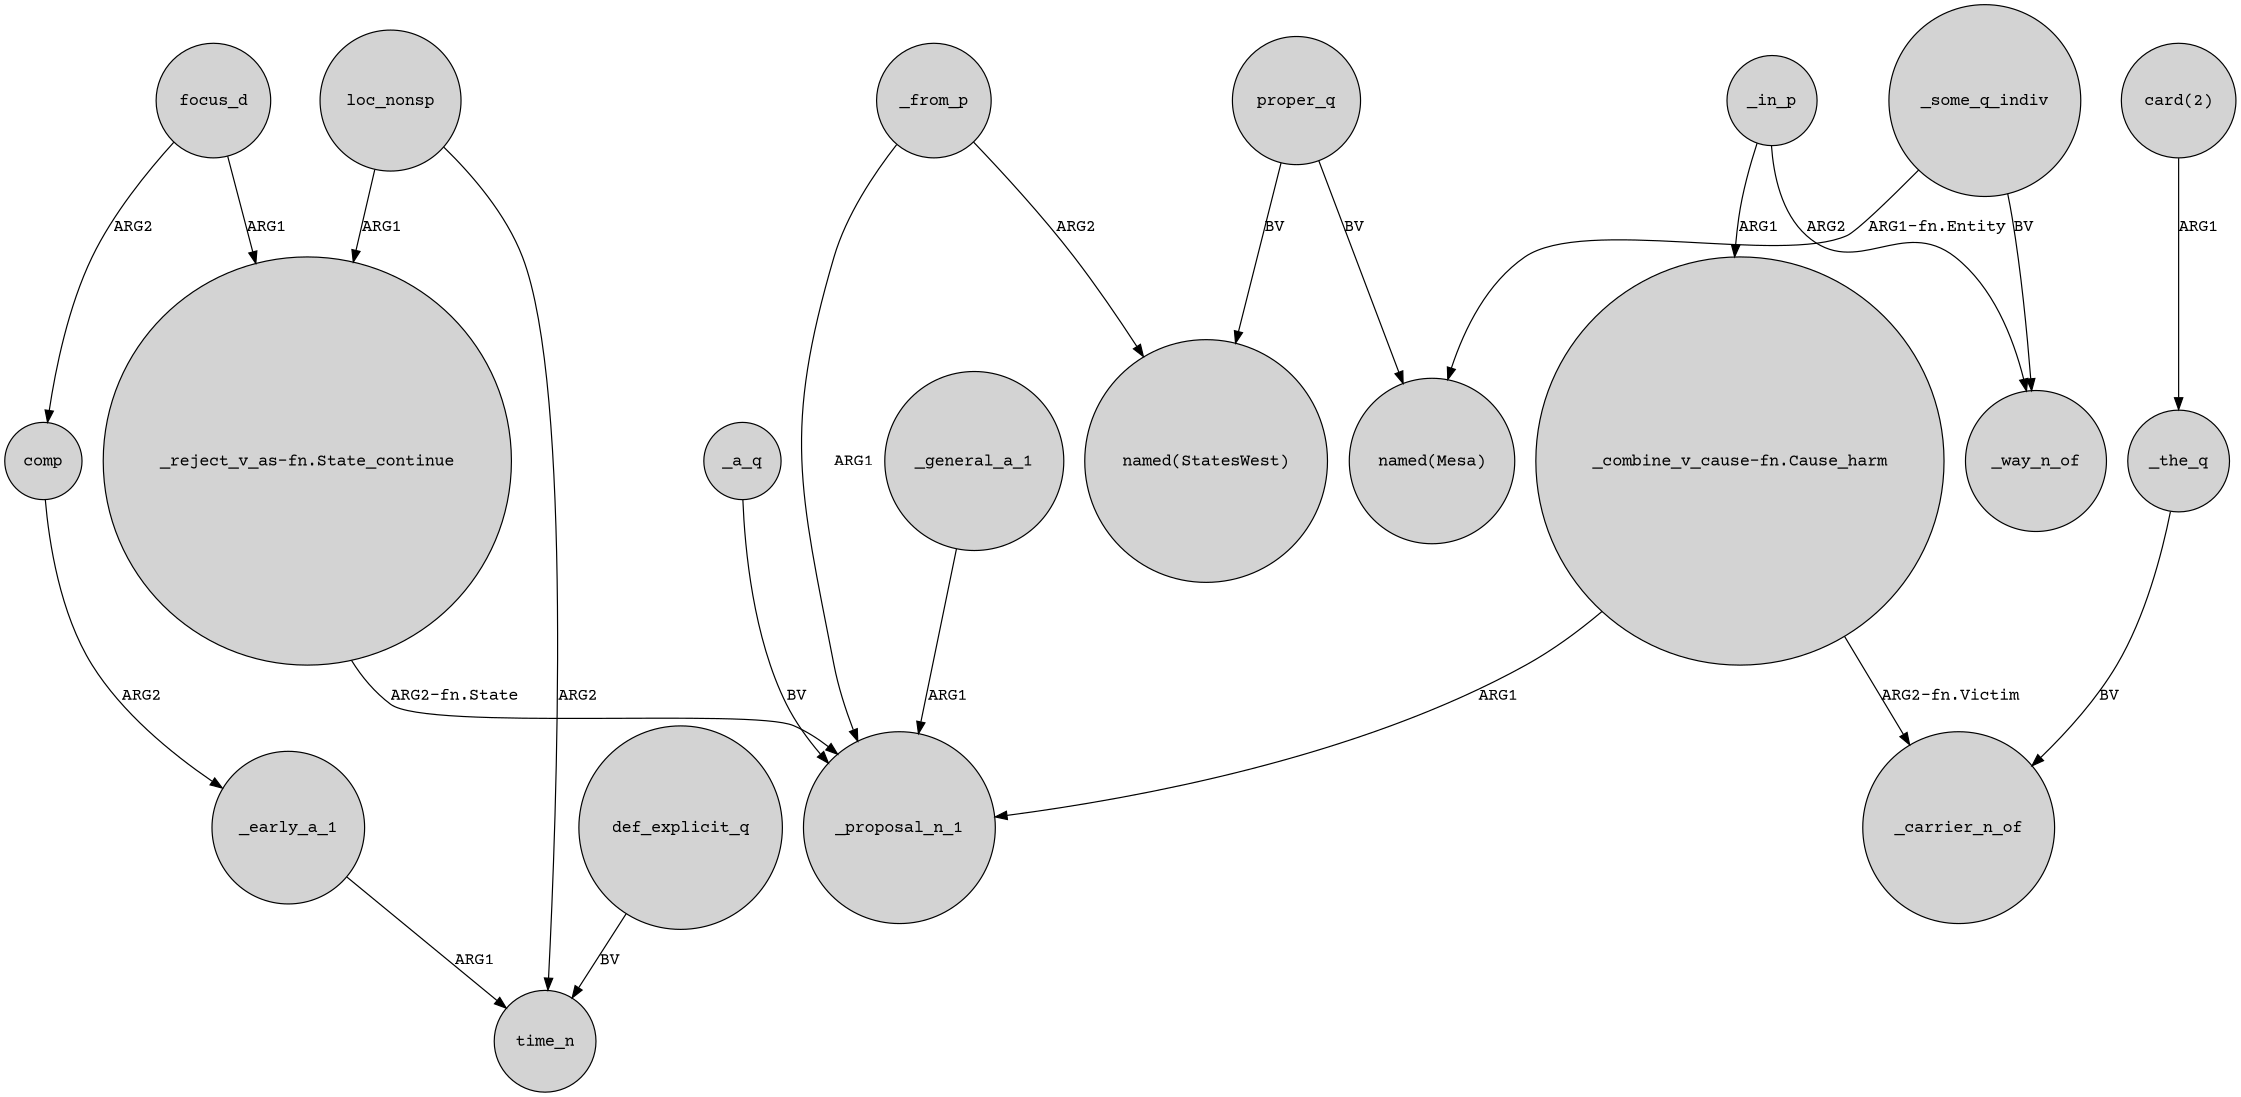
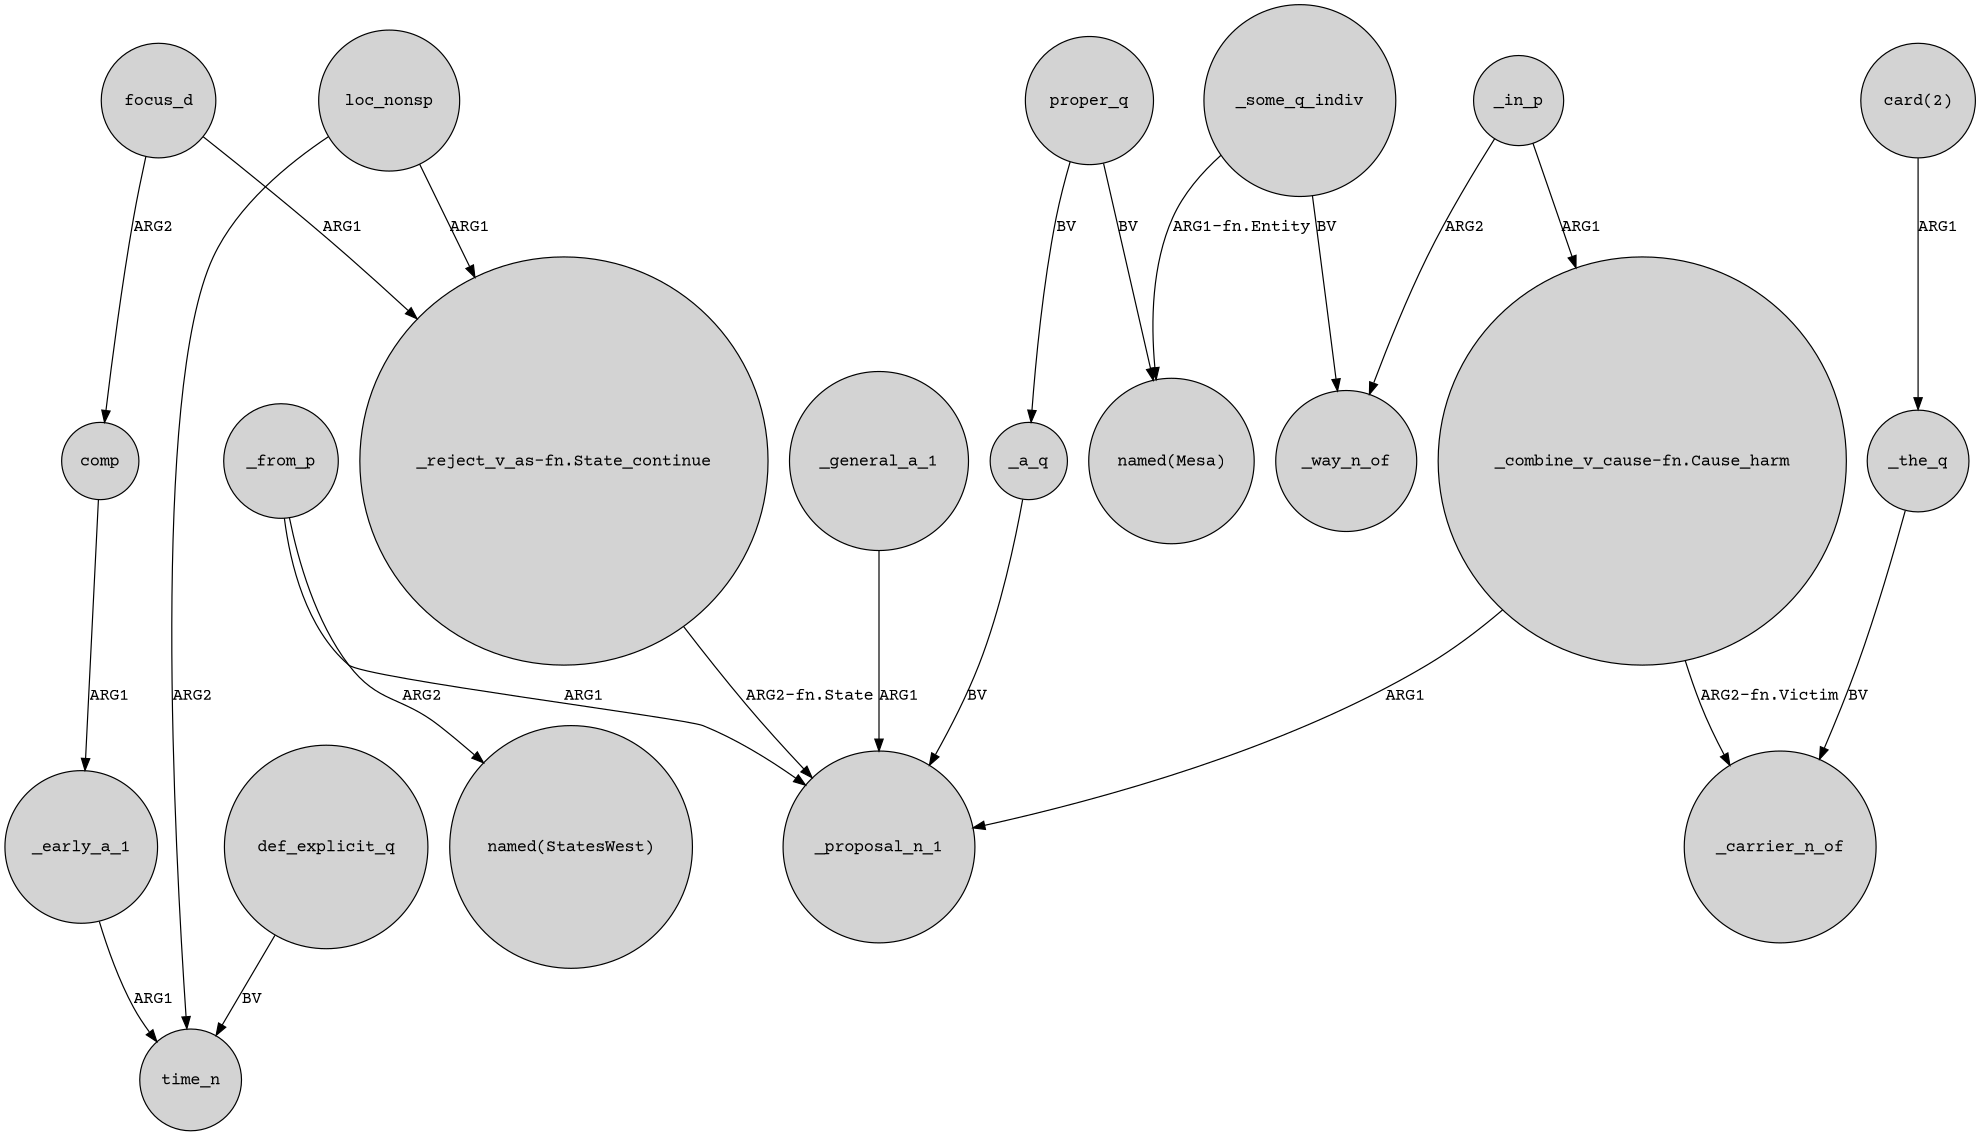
(1260, 247) -> (1045, 285)
(142, 695) -> (110, 695)
